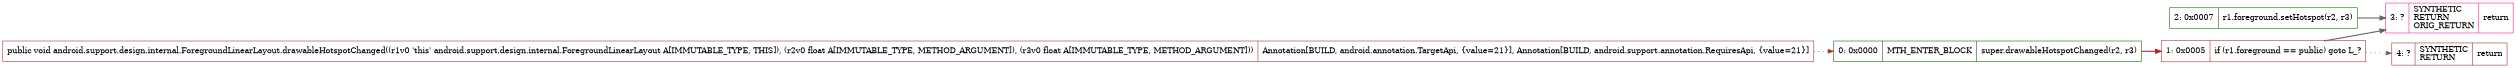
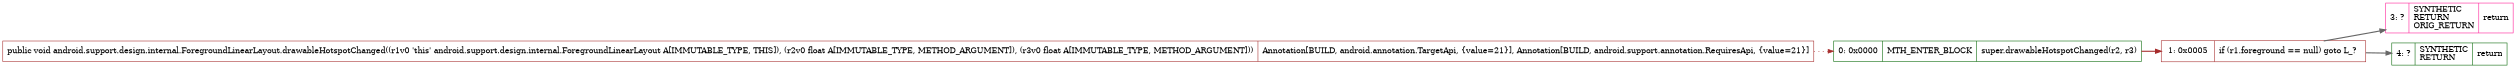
(2263, 18) -> none
(2288, 51) -> (2288, 51)
(2376, 53) -> (2376, 53)
(2449, 54) -> (2449, 54)
